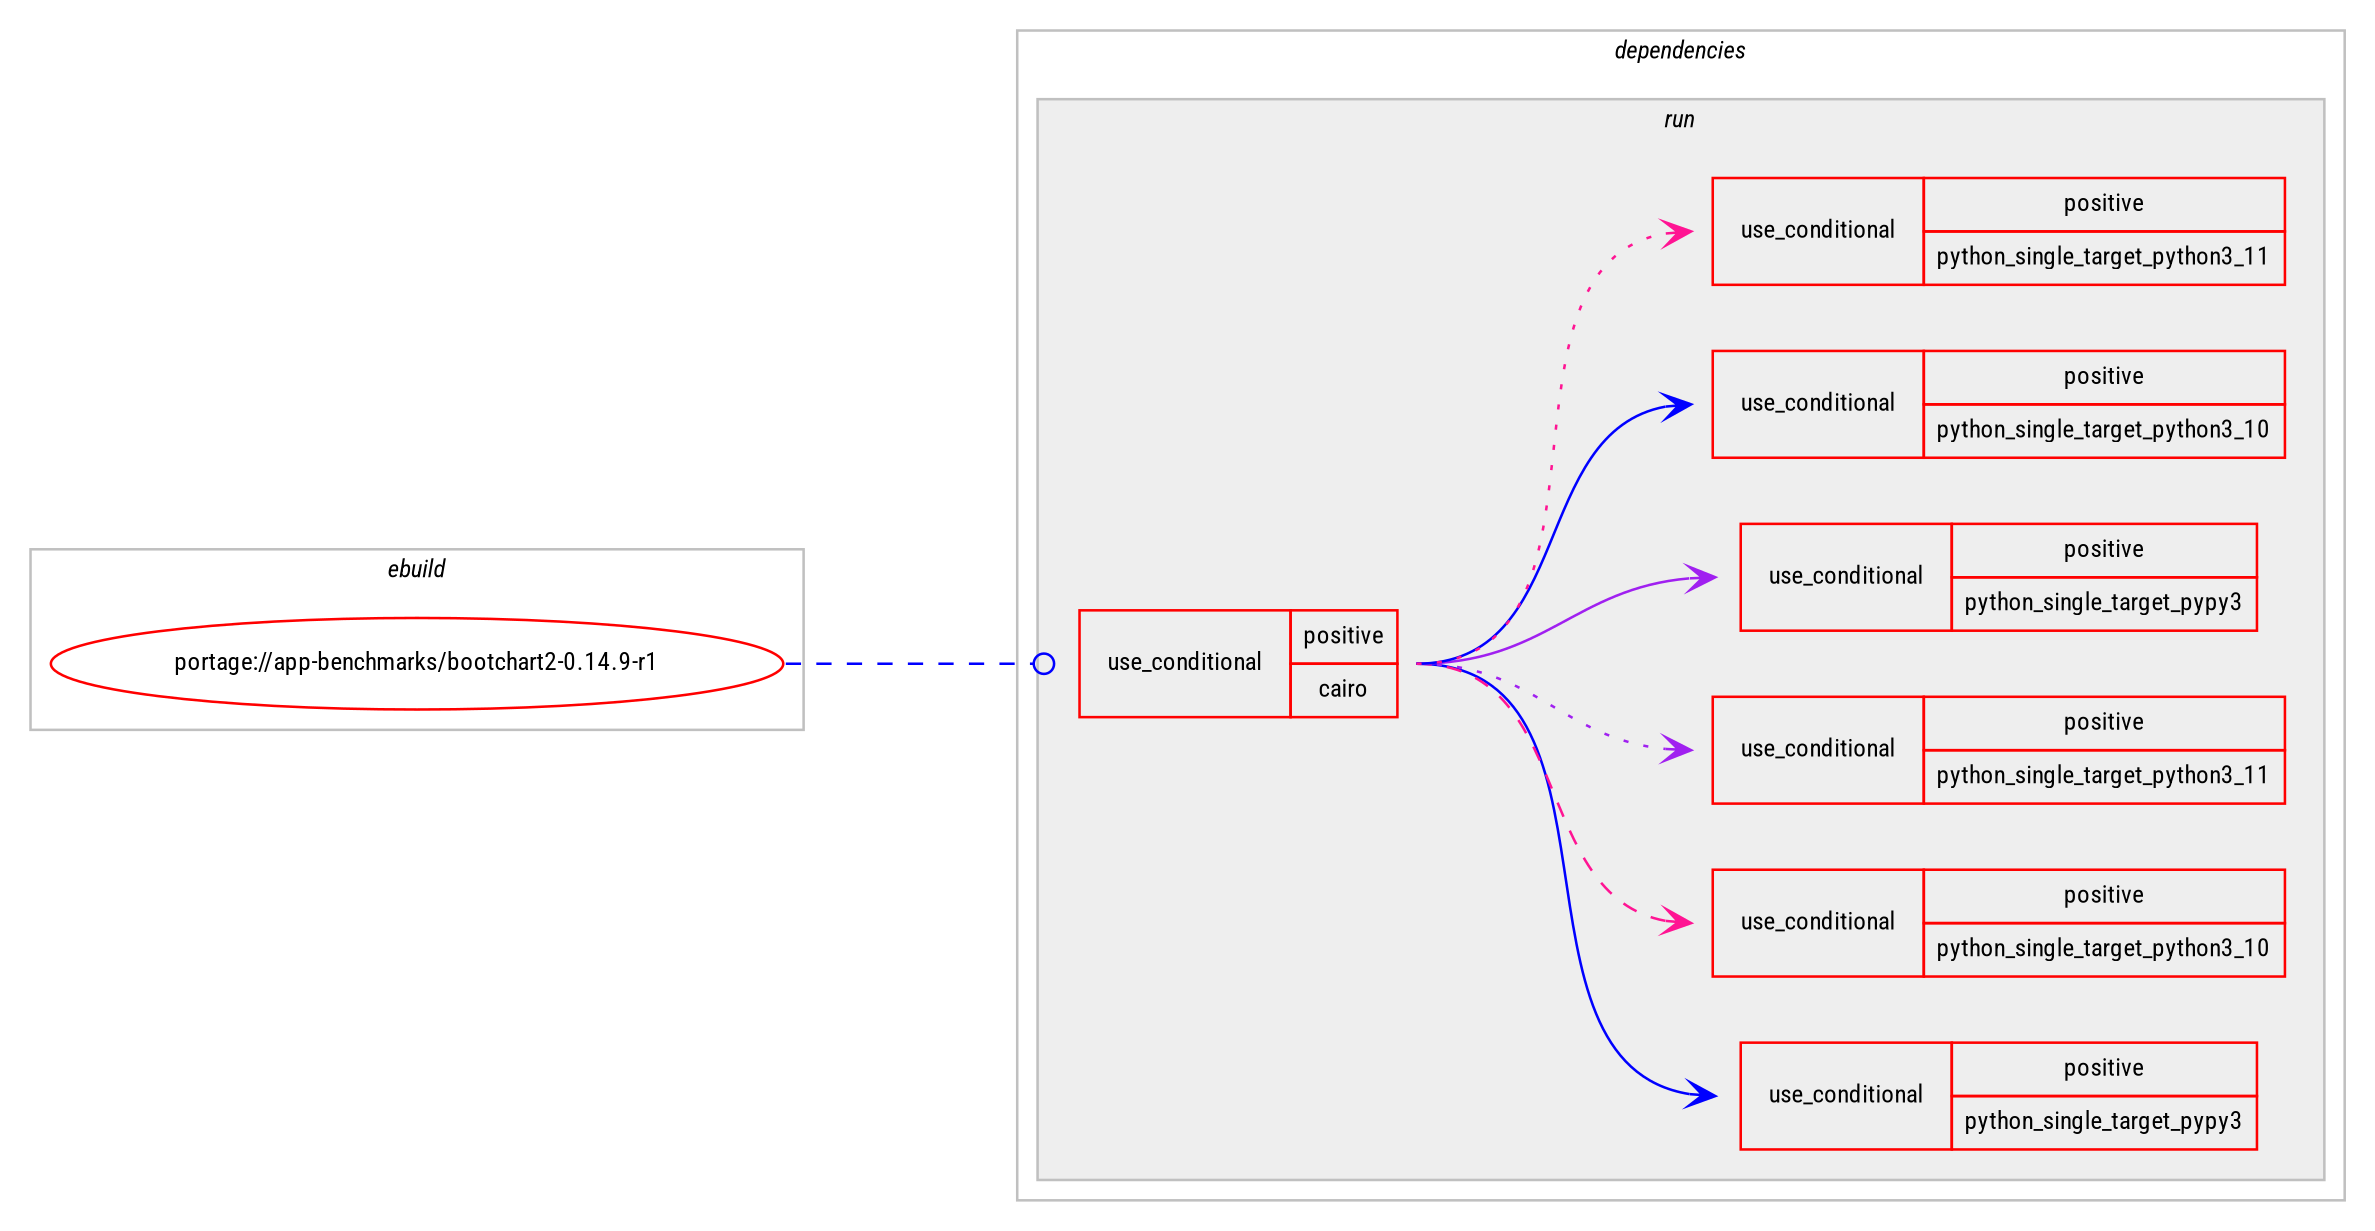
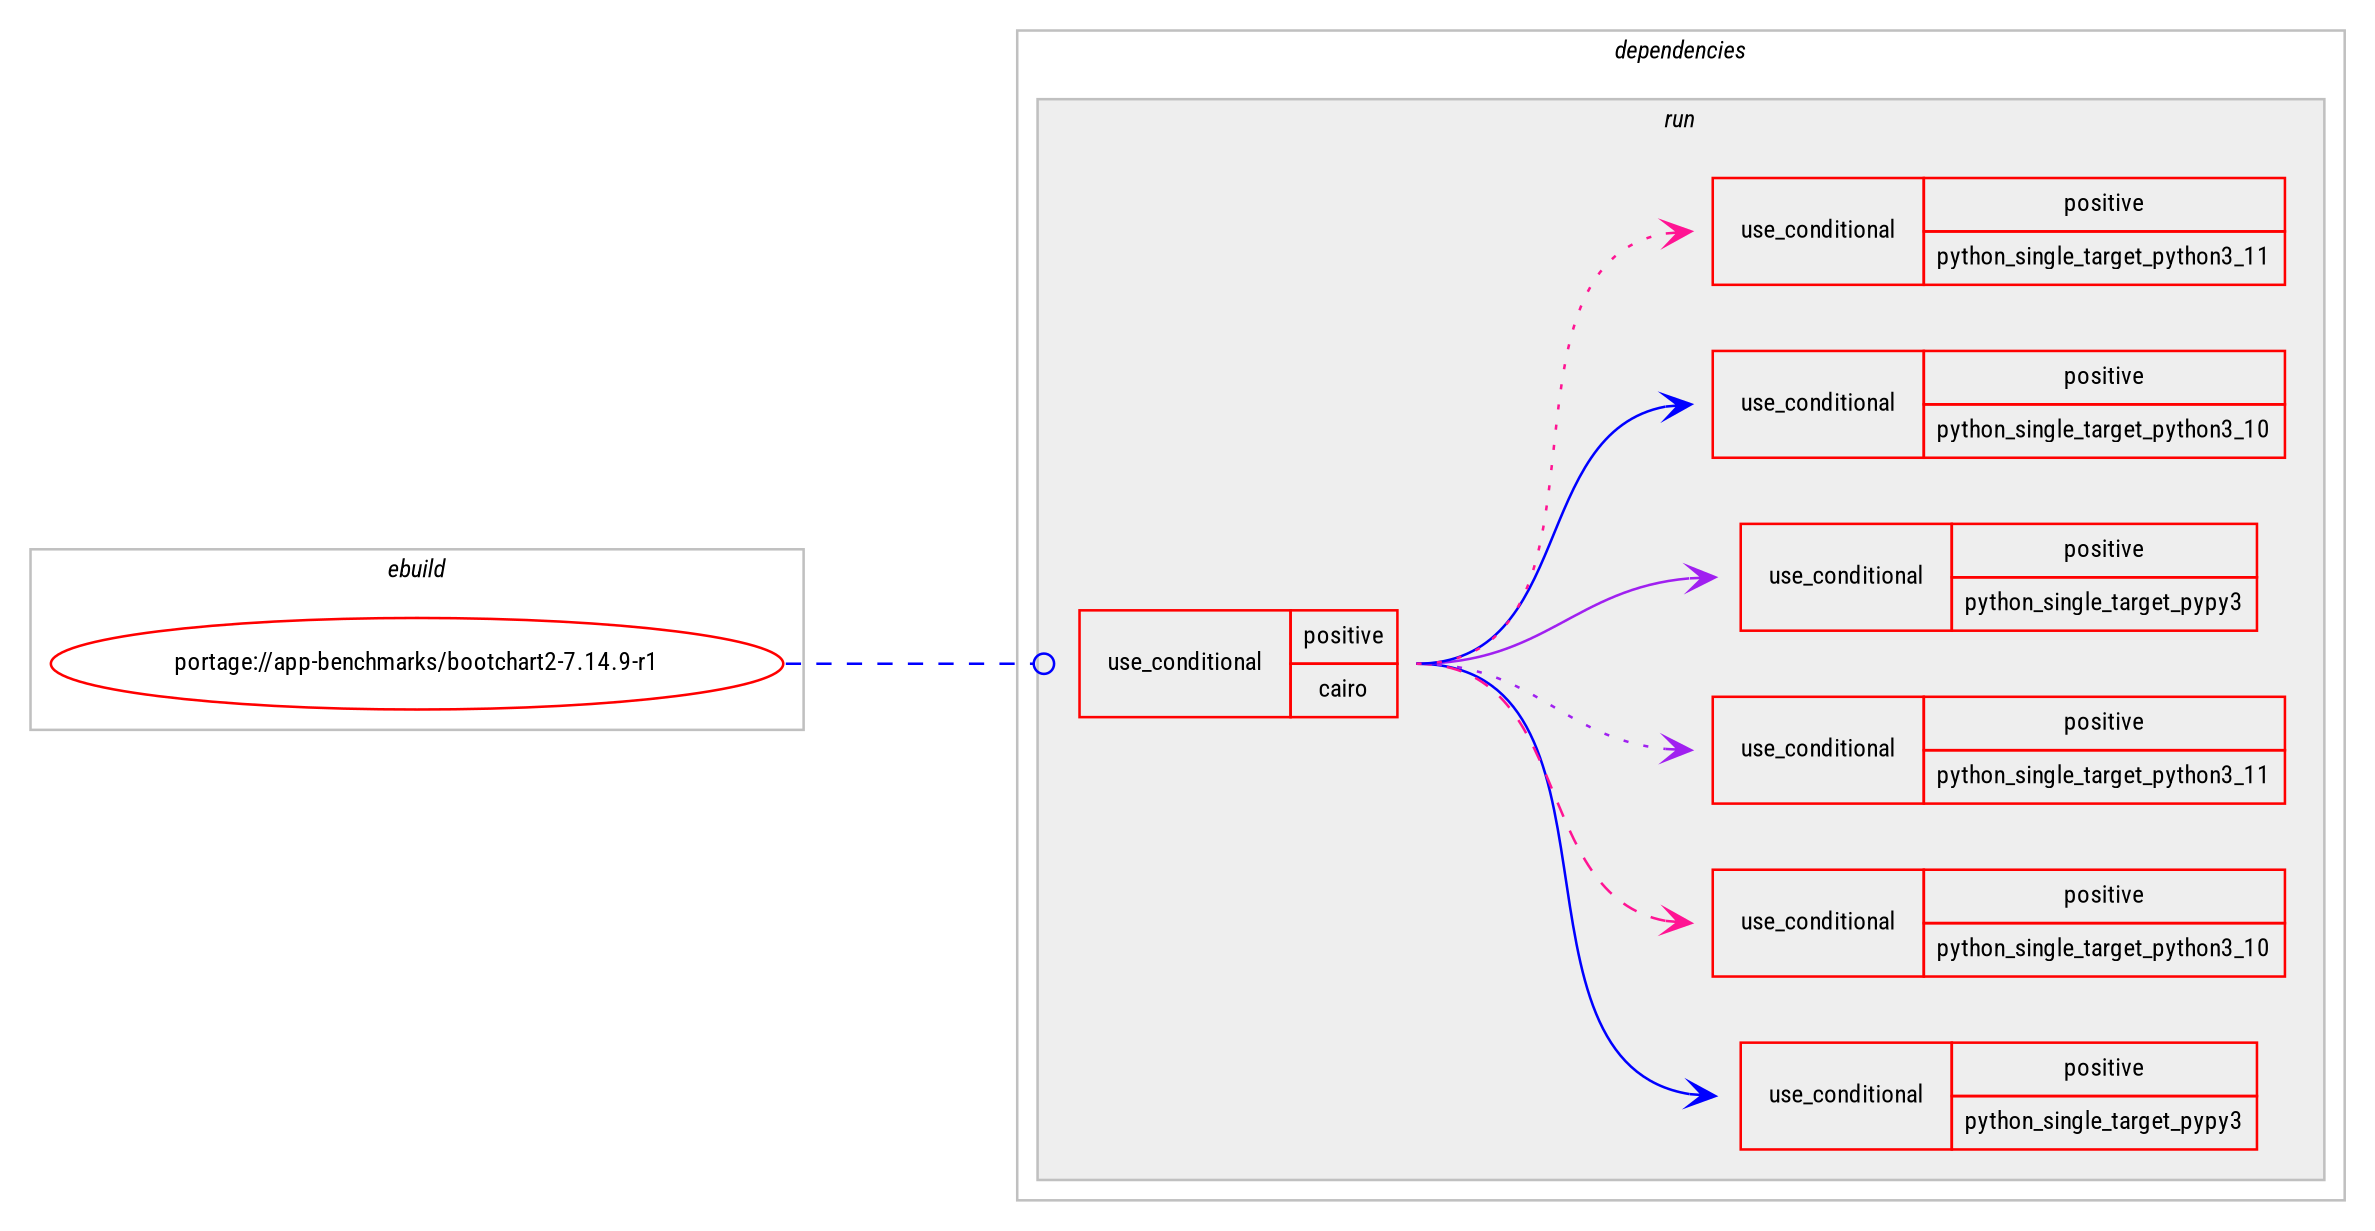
(417, 664) -> (417, 664)
